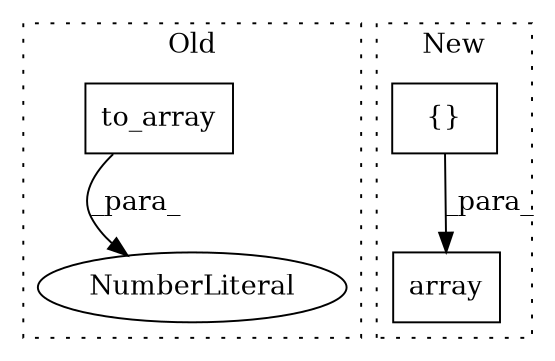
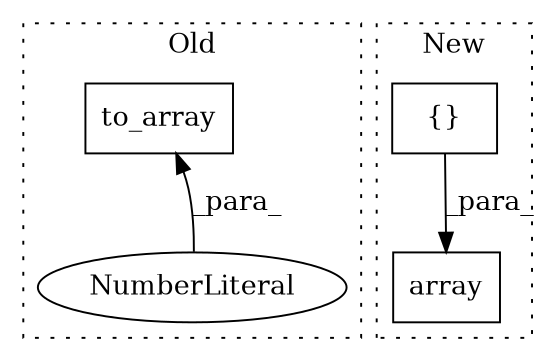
(87, 199) -> (192, 211)
